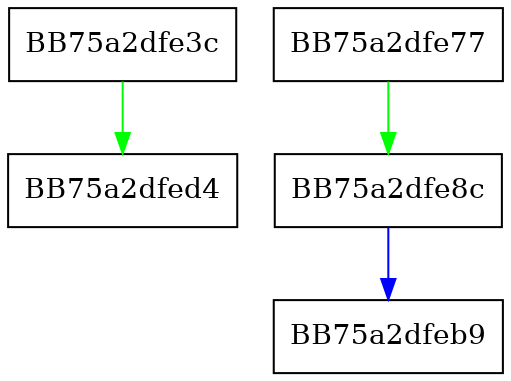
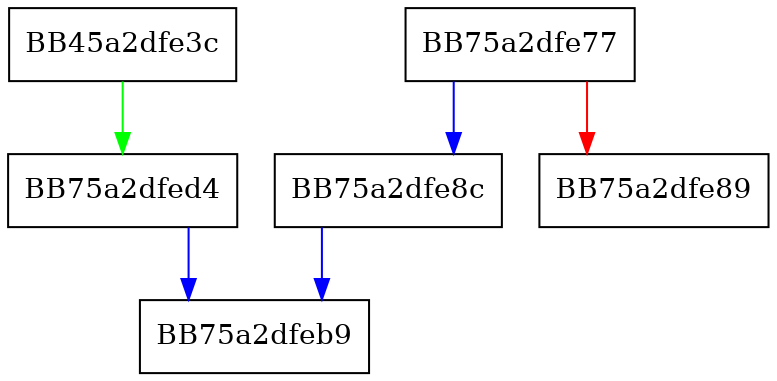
(123, 45) -> (123, 45)
(388, 107) -> (454, 107)
none -> (654, 191)
none -> (189, 253)
